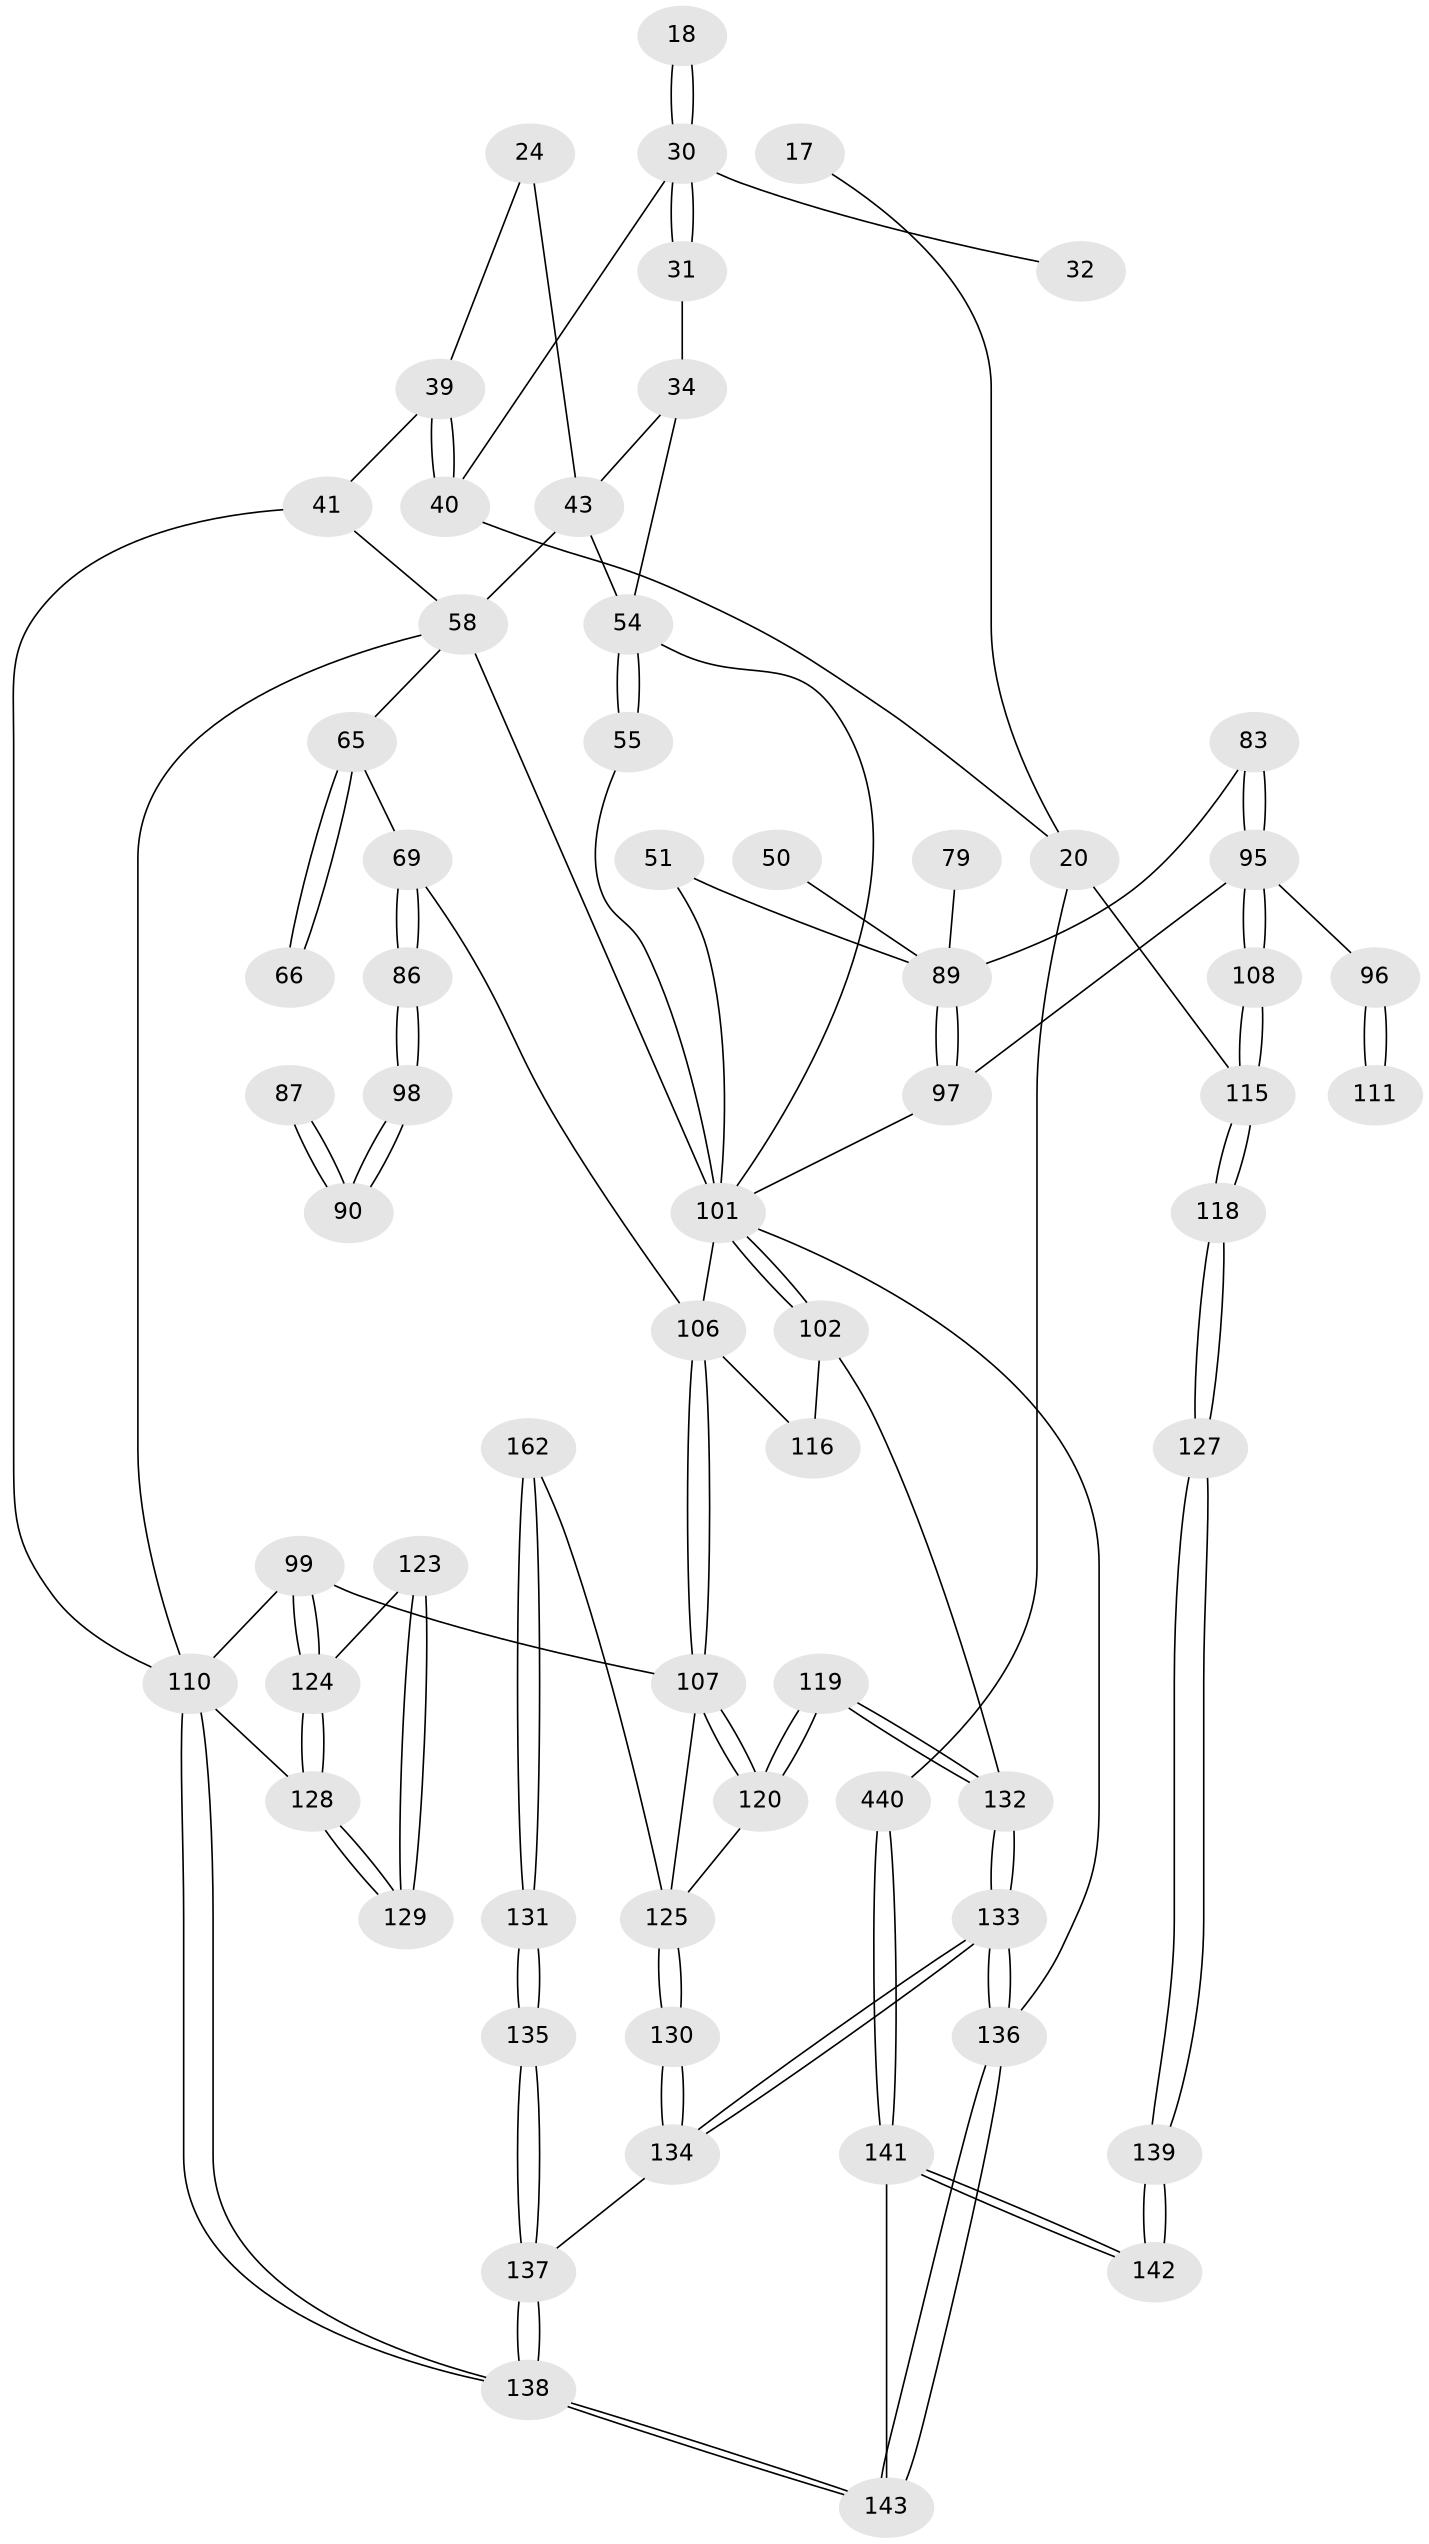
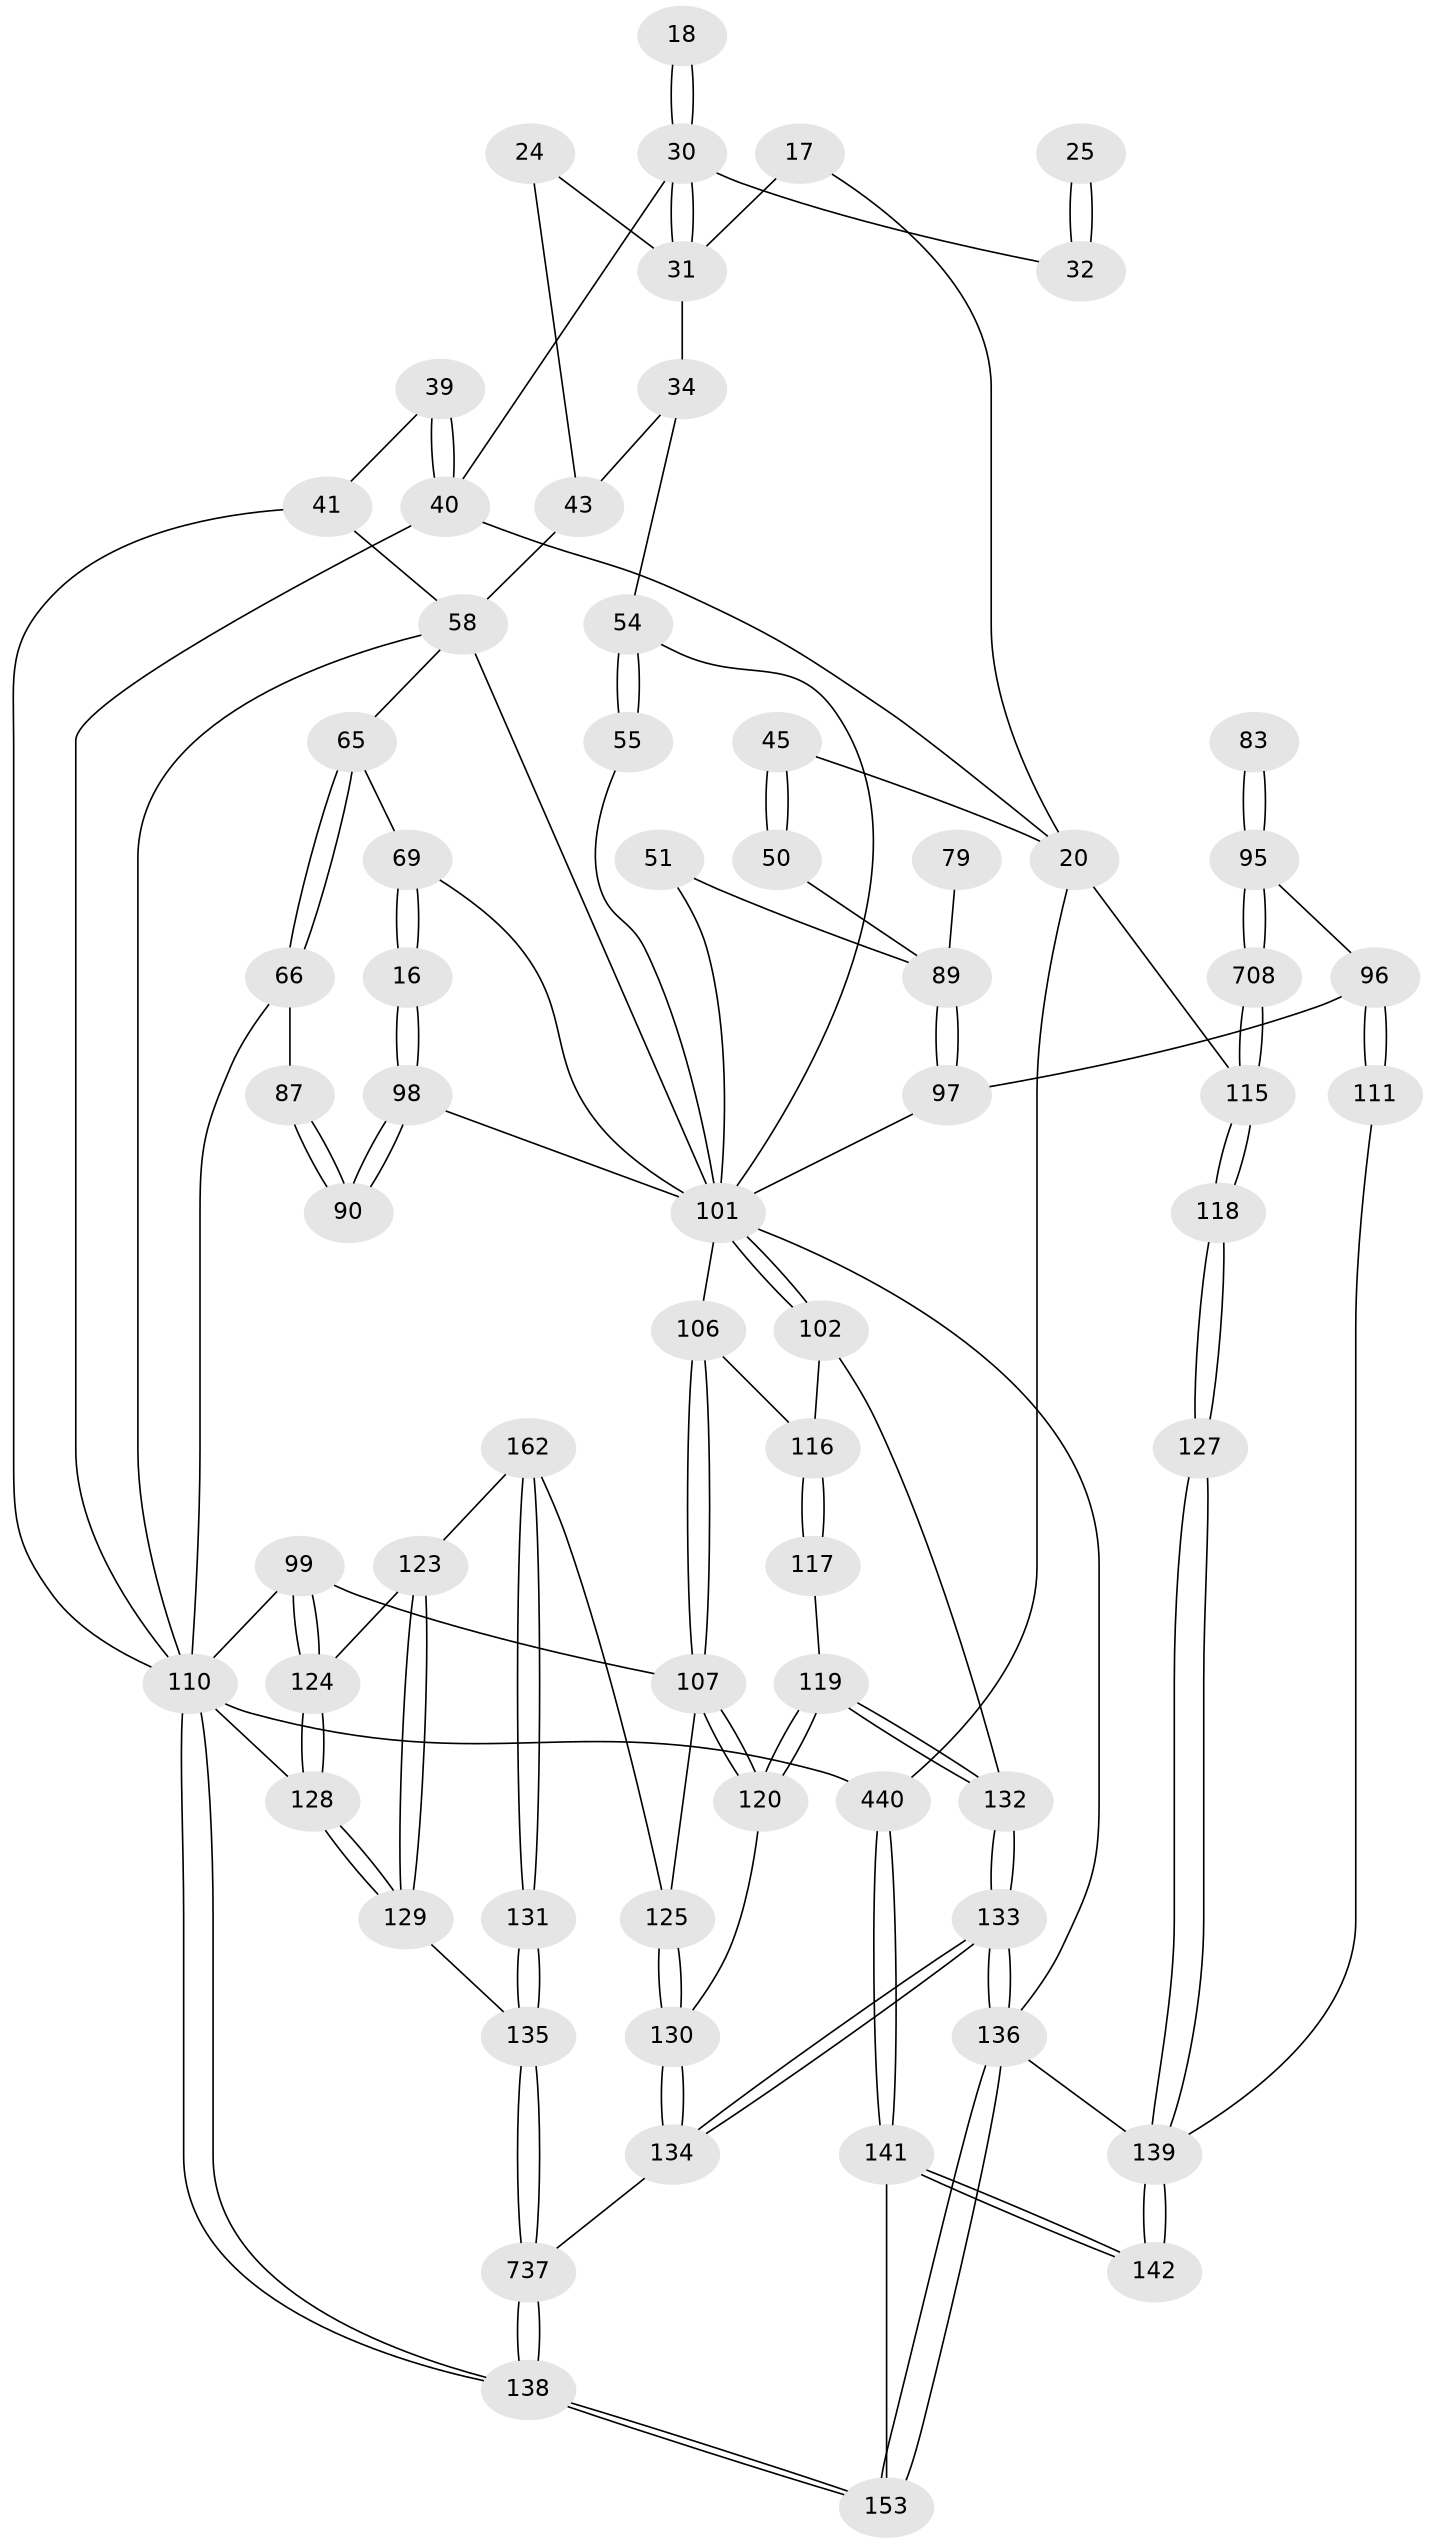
none -> (1081, 154)
none -> (741, 212)
(485, 271) -> (606, 213)
(608, 575) -> none
none -> (777, 742)
(1131, 891) -> none
(408, 978) -> (408, 978)
(1101, 978) -> (1168, 1050)
(1254, 978) -> (1254, 978)
none -> (76, 1010)
none -> (290, 1037)
(545, 1100) -> (560, 1038)
none -> (562, 1154)
none -> (200, 1321)
none -> (475, 1507)
none -> (813, 1566)
none -> (1356, 1664)
none -> (553, 1742)
(714, 1860) -> (738, 1926)
none -> (468, 1978)
none -> (1077, 2096)
(529, 2272) -> (529, 2272)
(887, 2508) -> (887, 2508)
